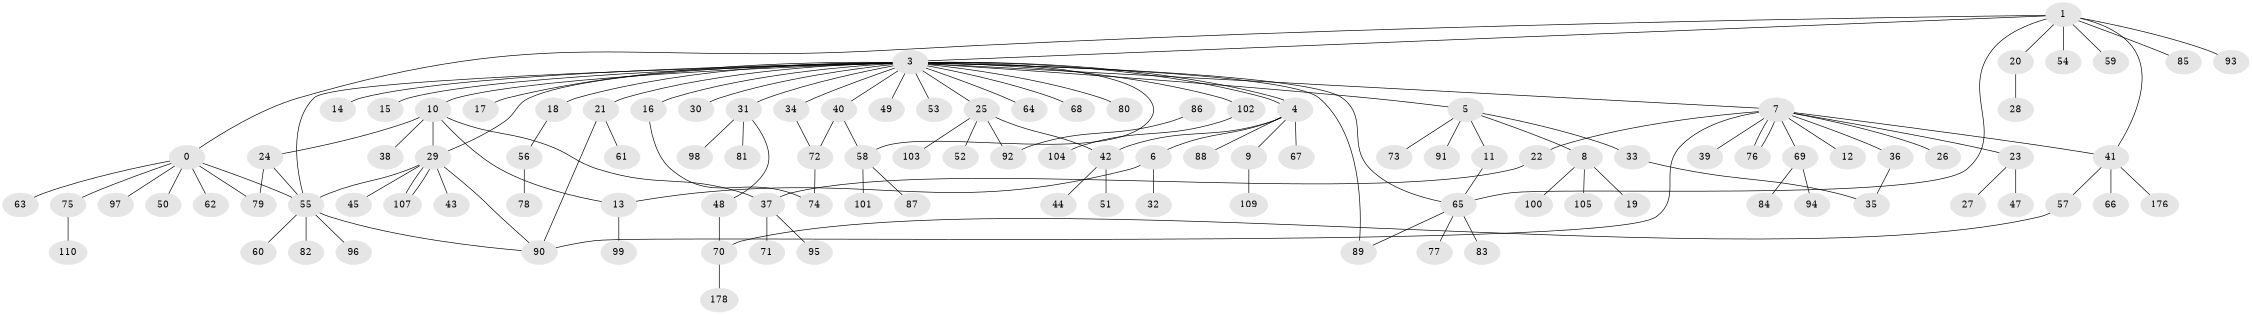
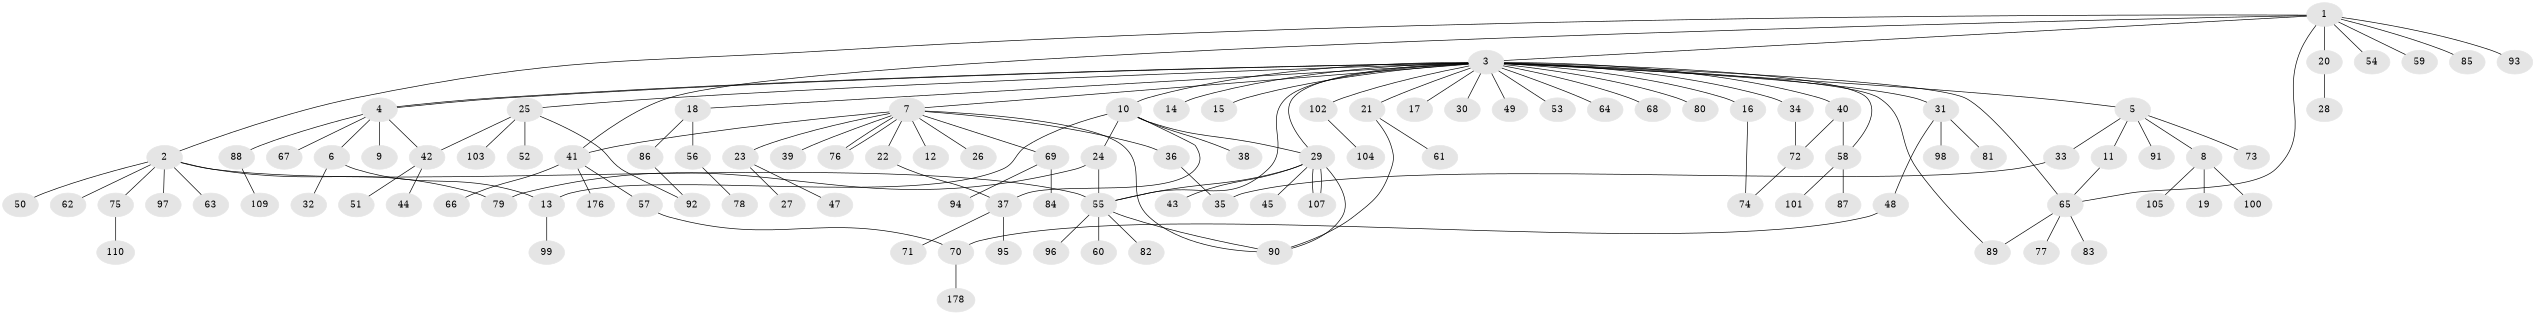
none -> (669, 133)
(187, 157) -> (165, 157)
(1249, 179) -> (248, 181)
